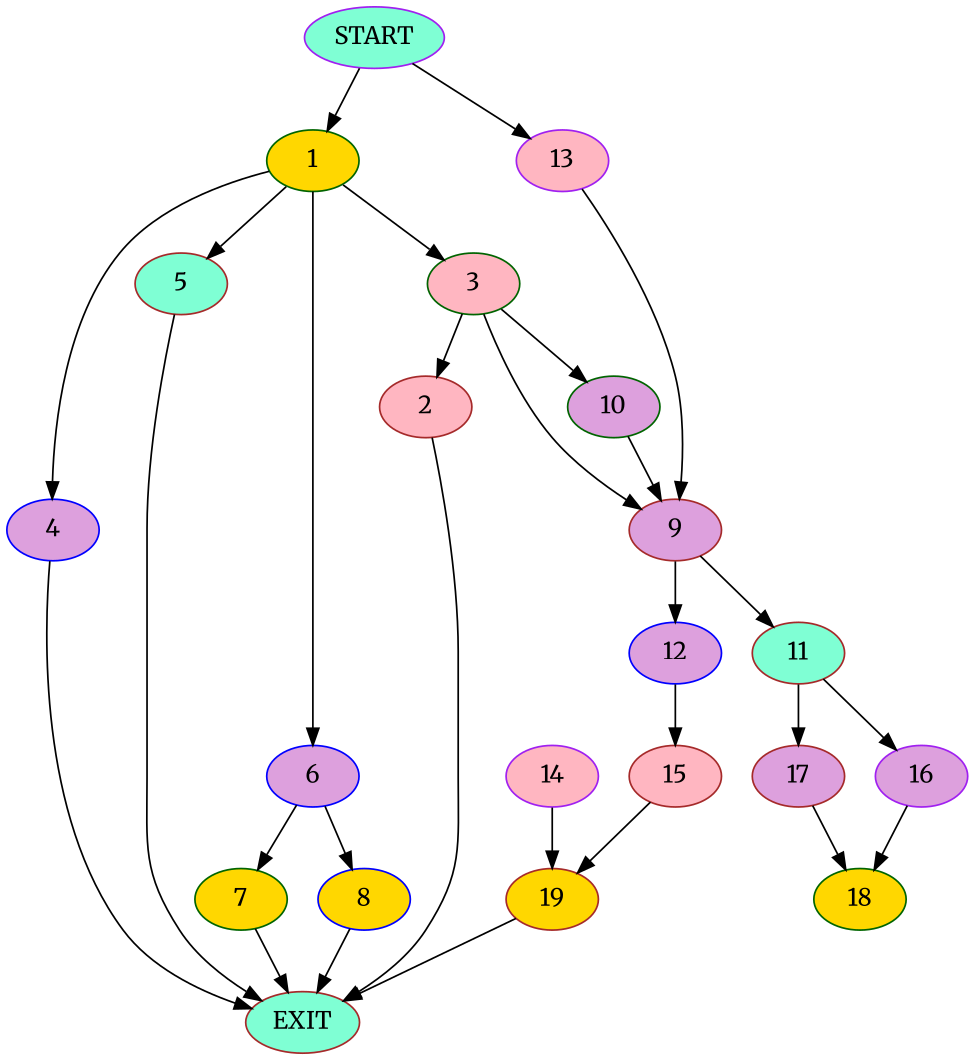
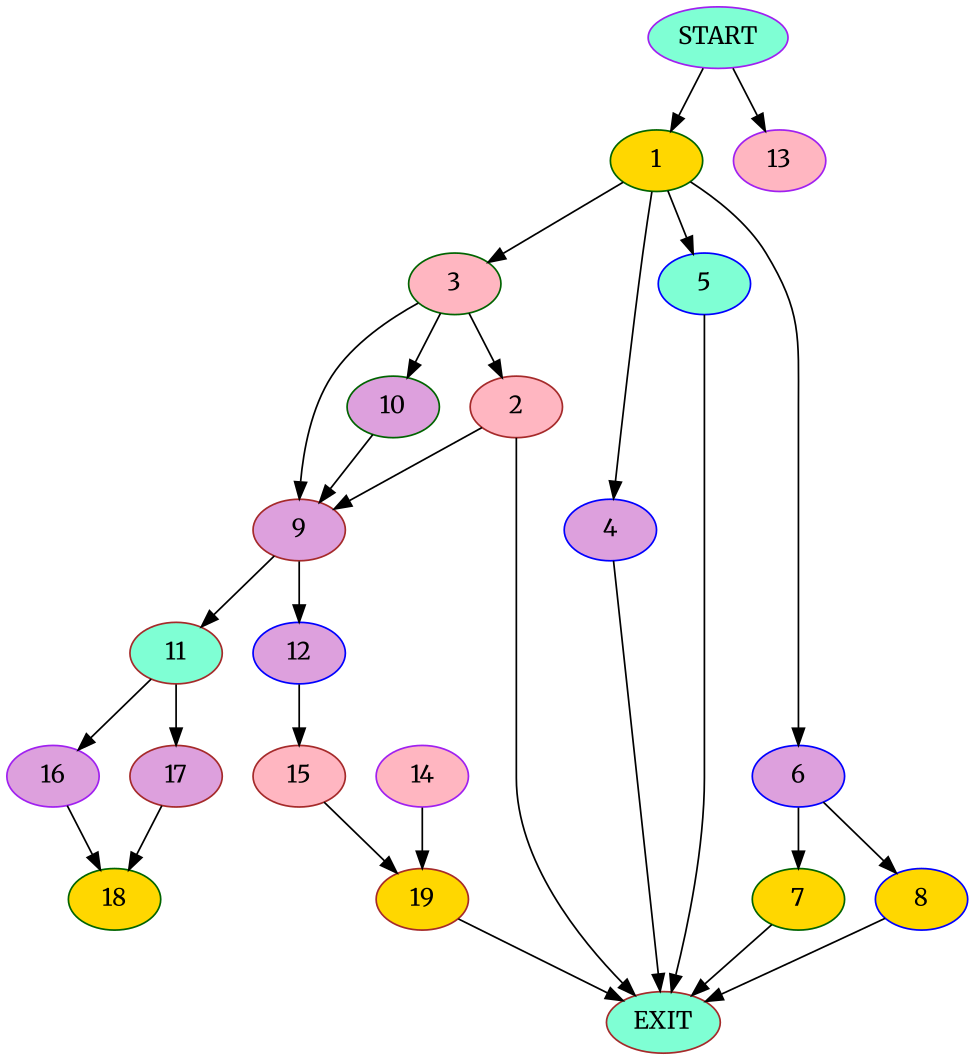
(181, 284) -> (704, 284)
(659, 327) -> (416, 464)
